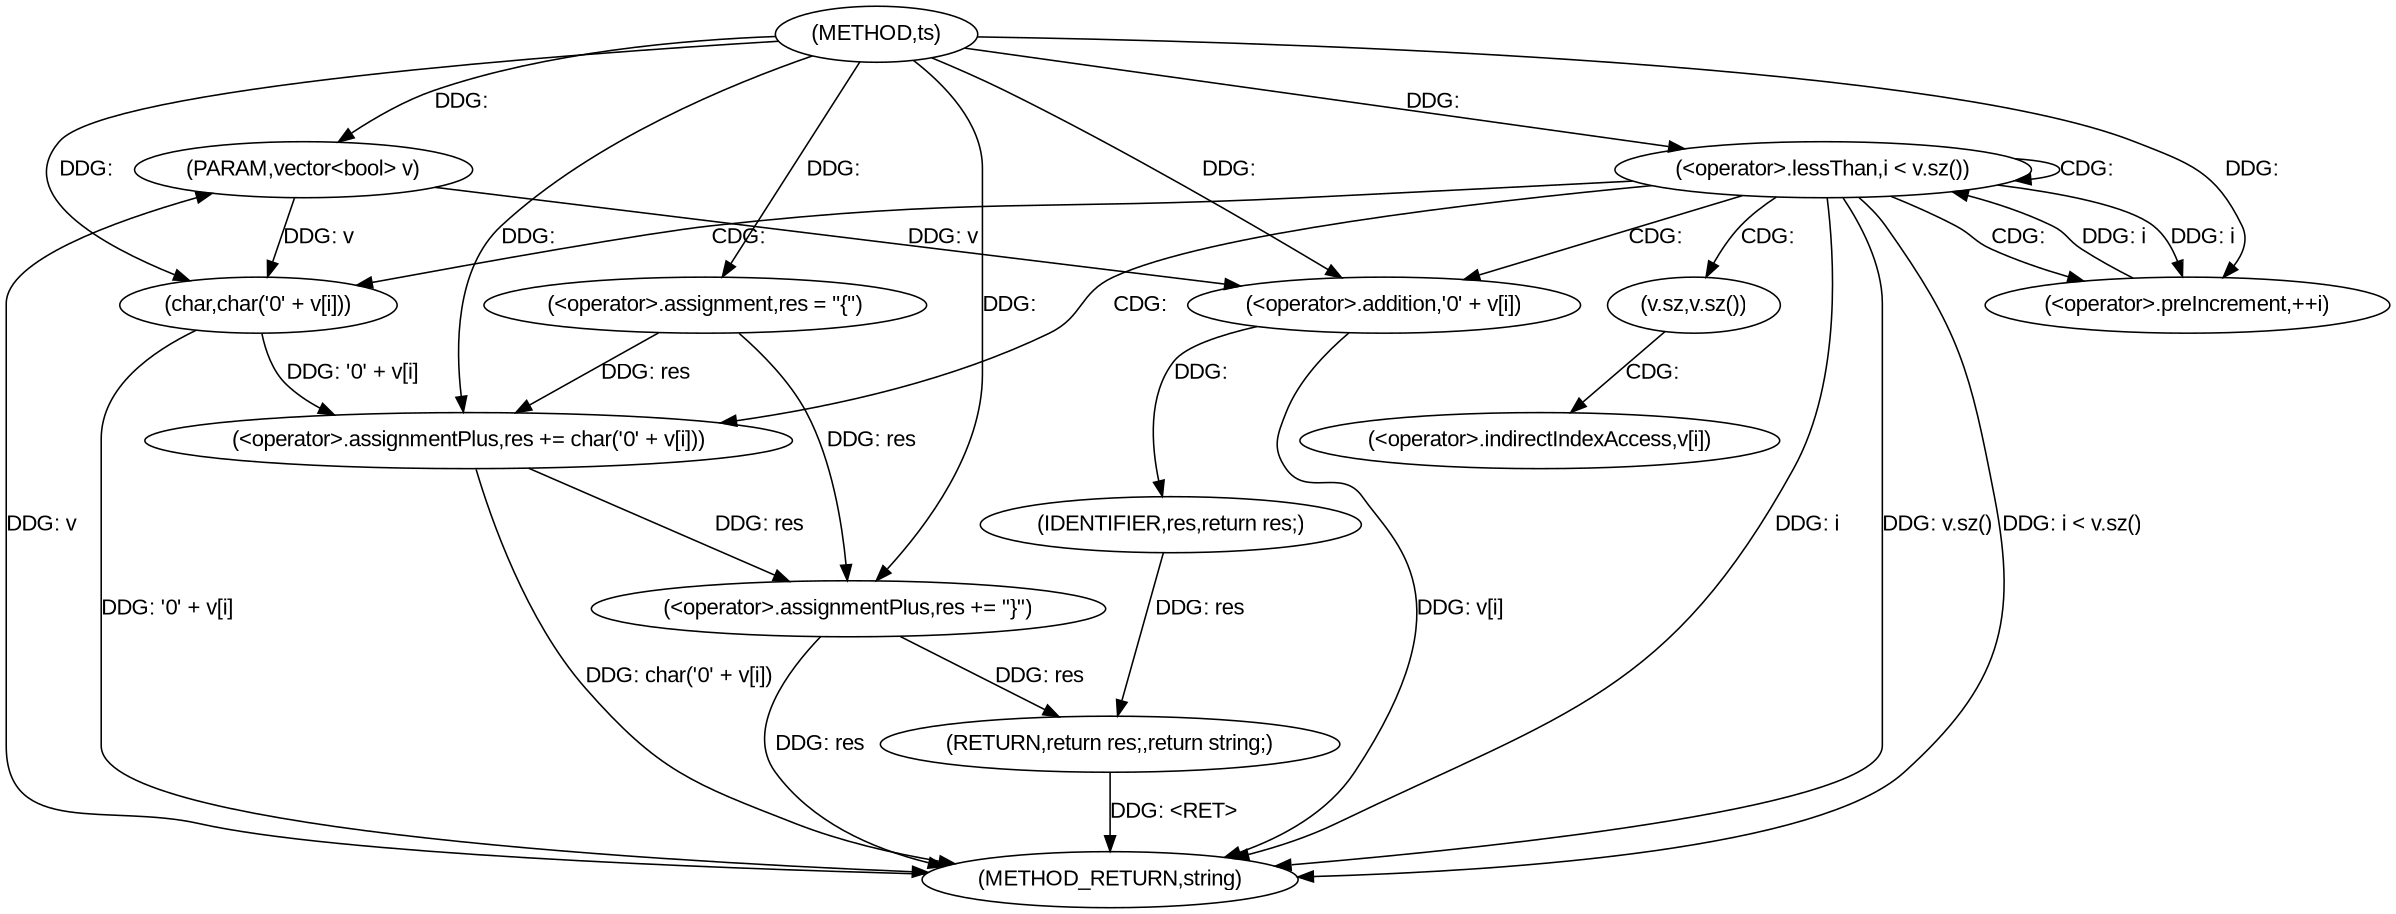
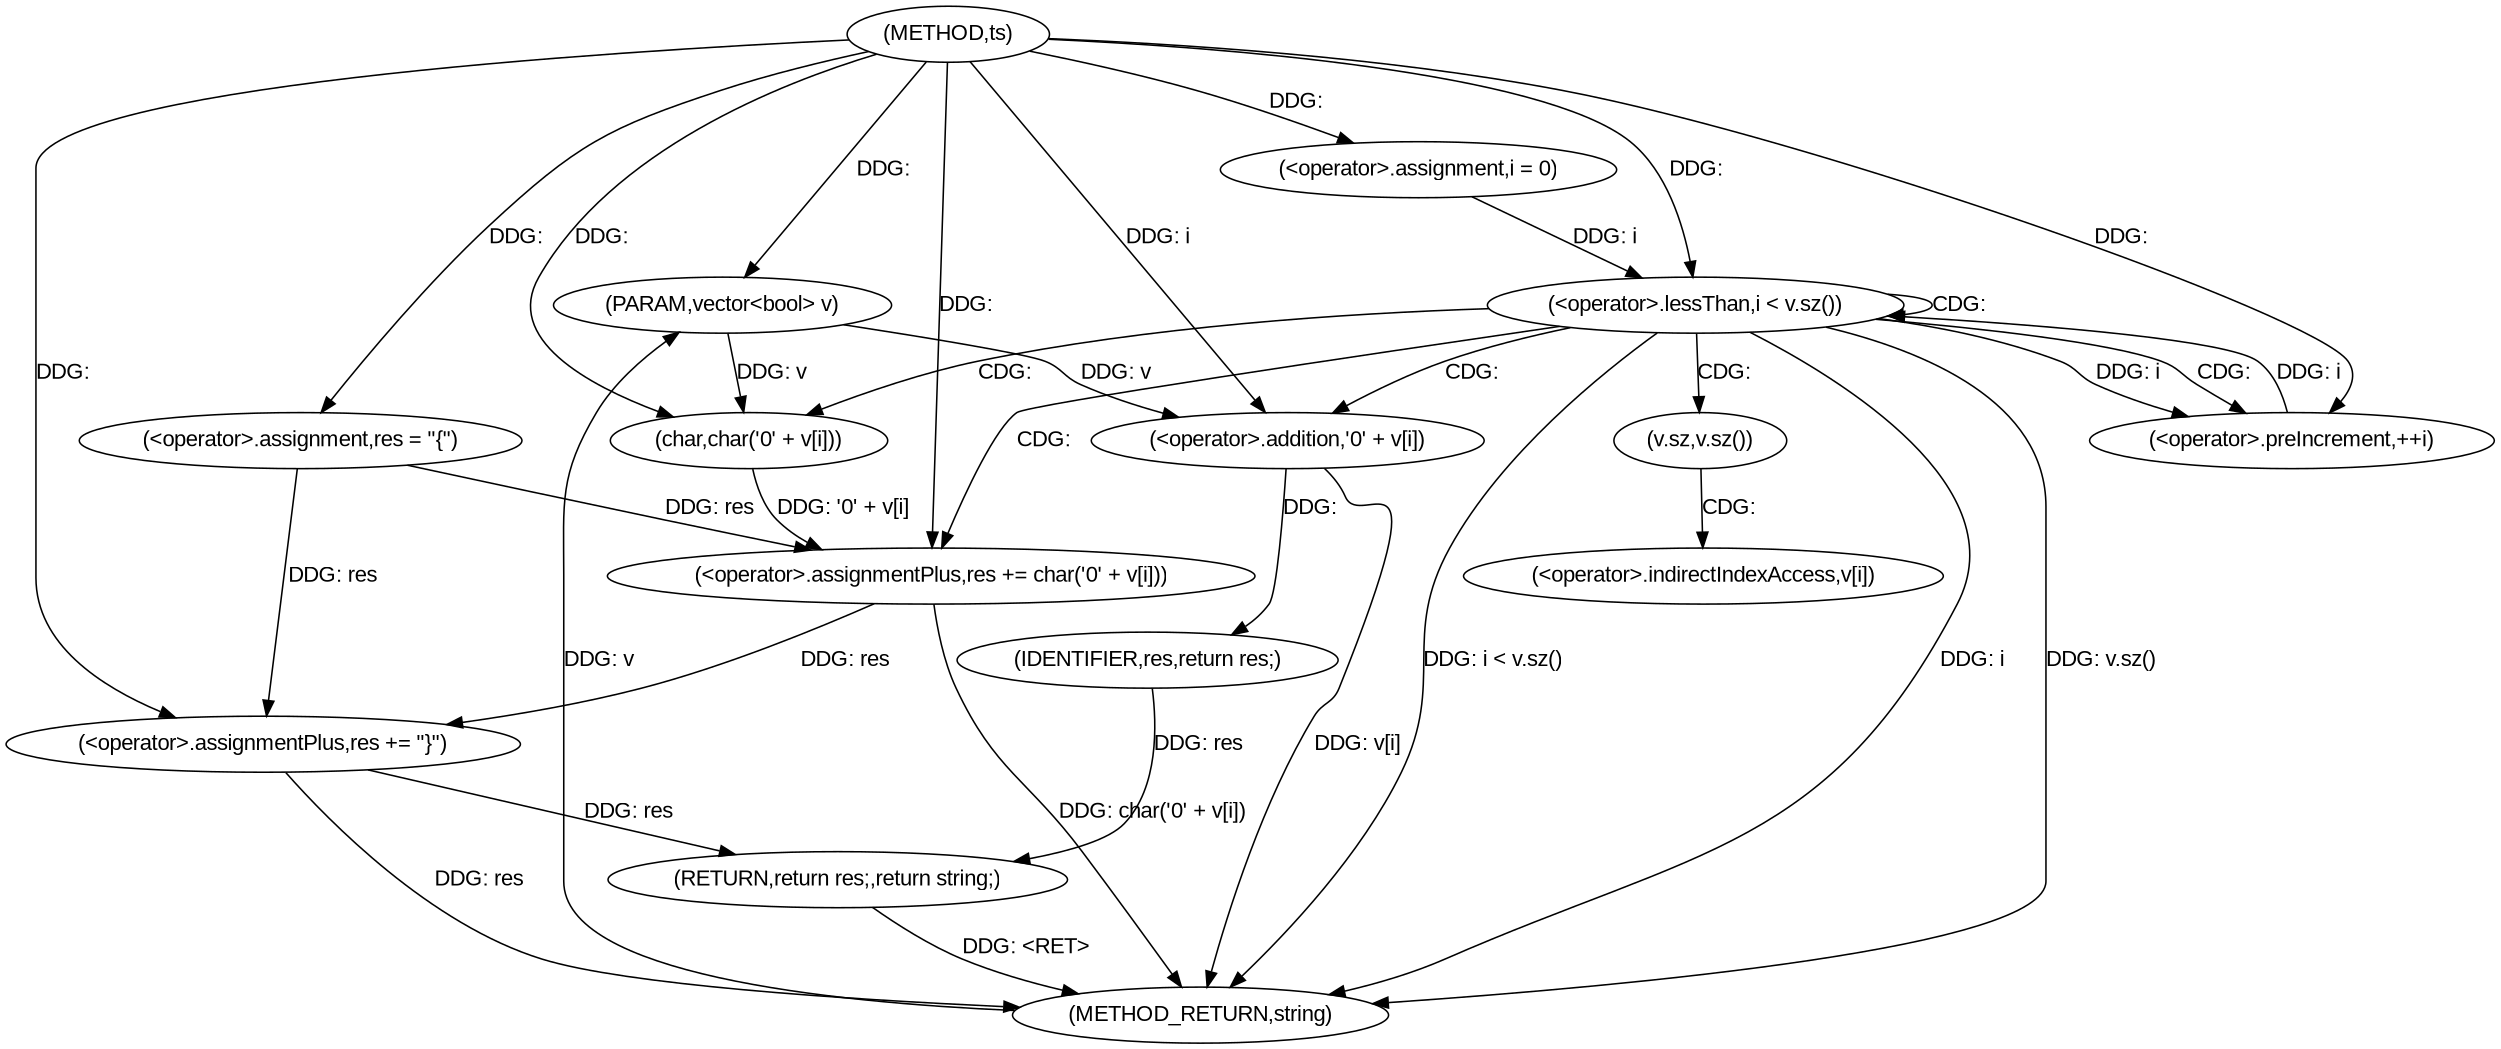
(1232, 170) -> (1159, 237)
none -> (1419, 170)
(269, 816) -> none
